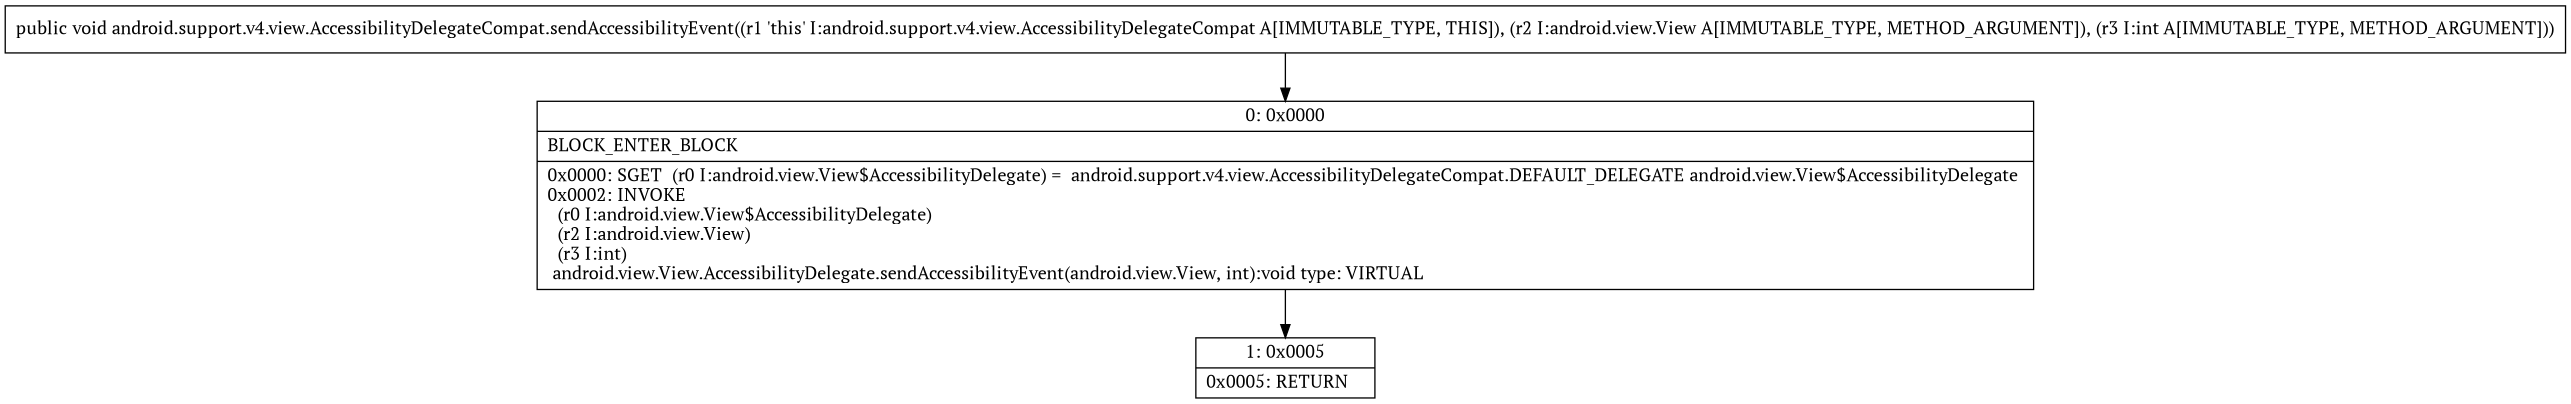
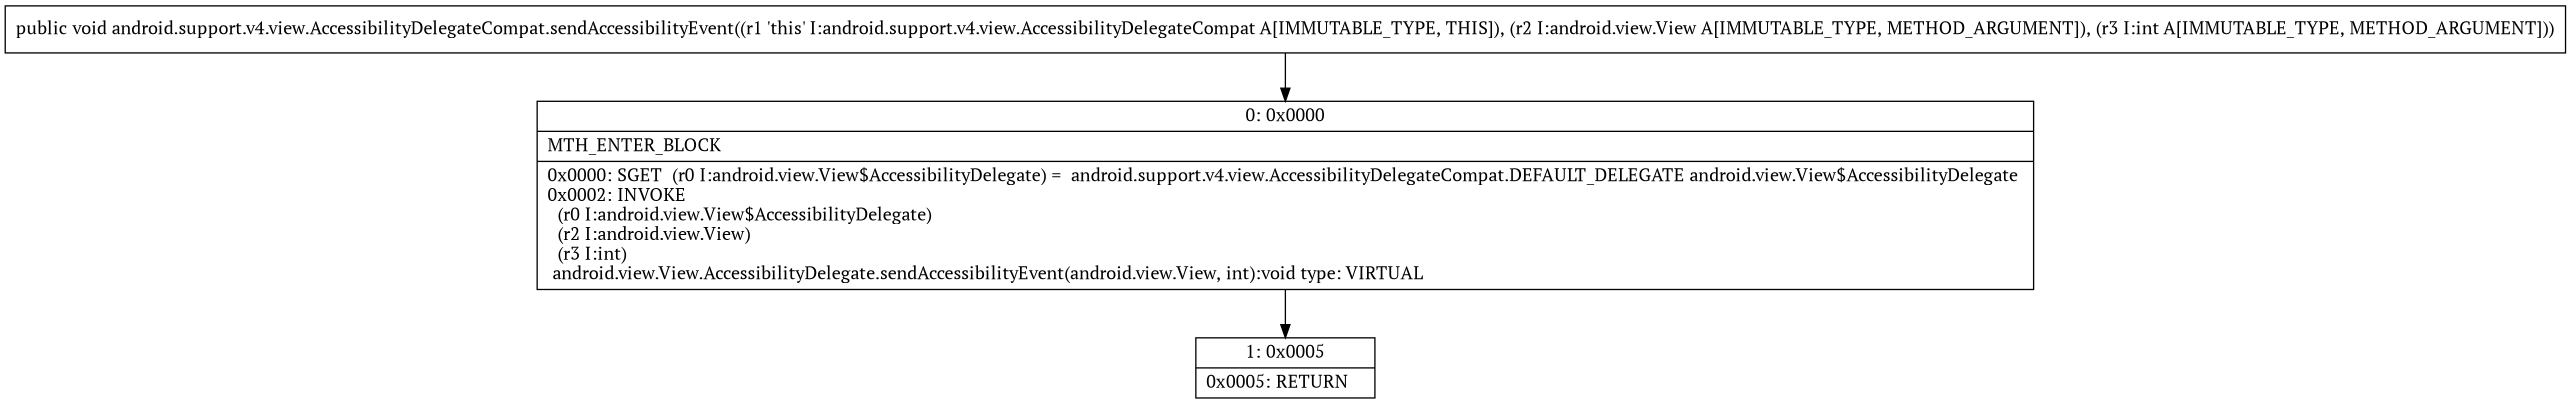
(643, 146) -> (635, 146)
